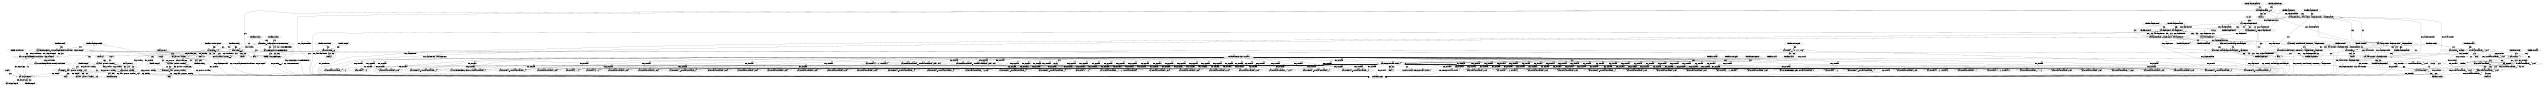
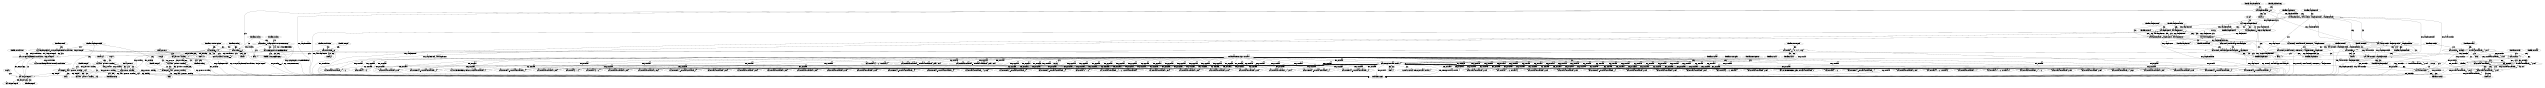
(2250, 21) -> (2250, 21)
